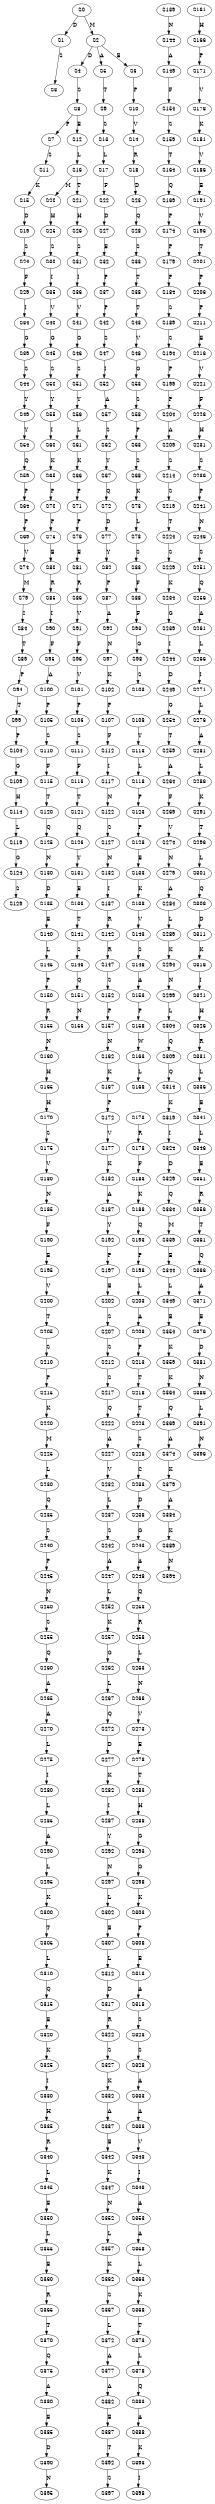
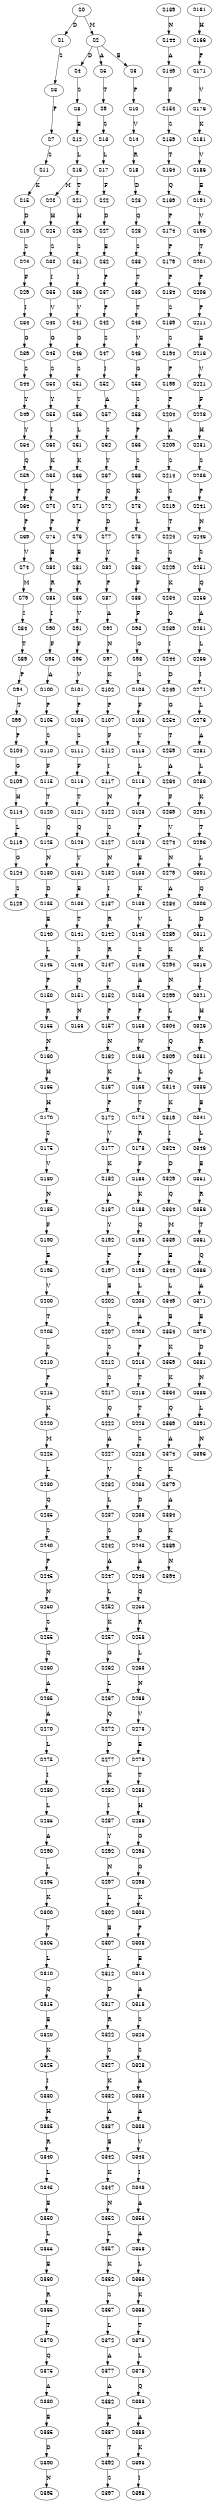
(65, 123) -> (53, 113)
none -> (138, 704)
none -> (138, 1101)
